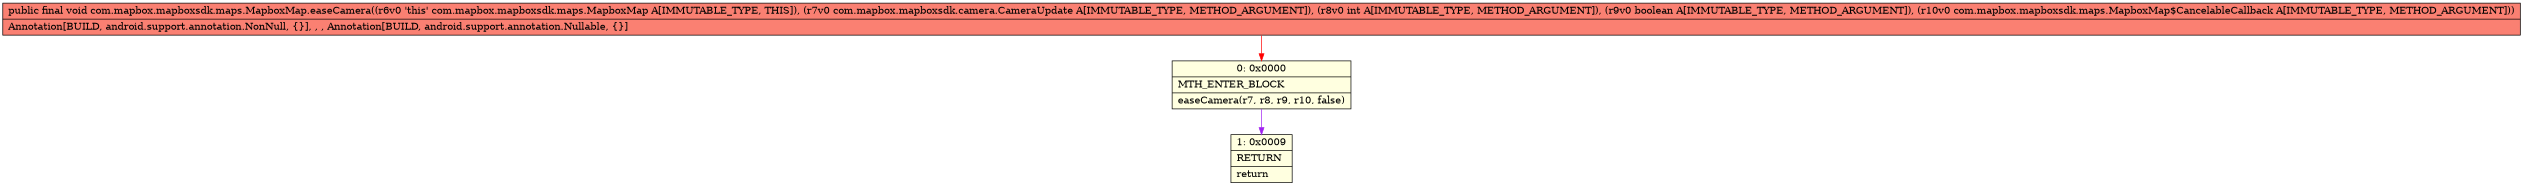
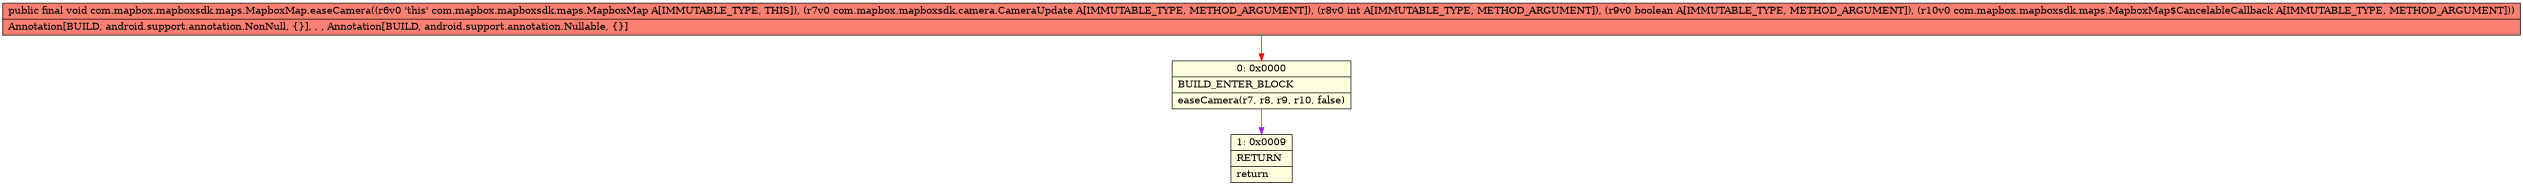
(1231, 85) -> (1235, 85)
